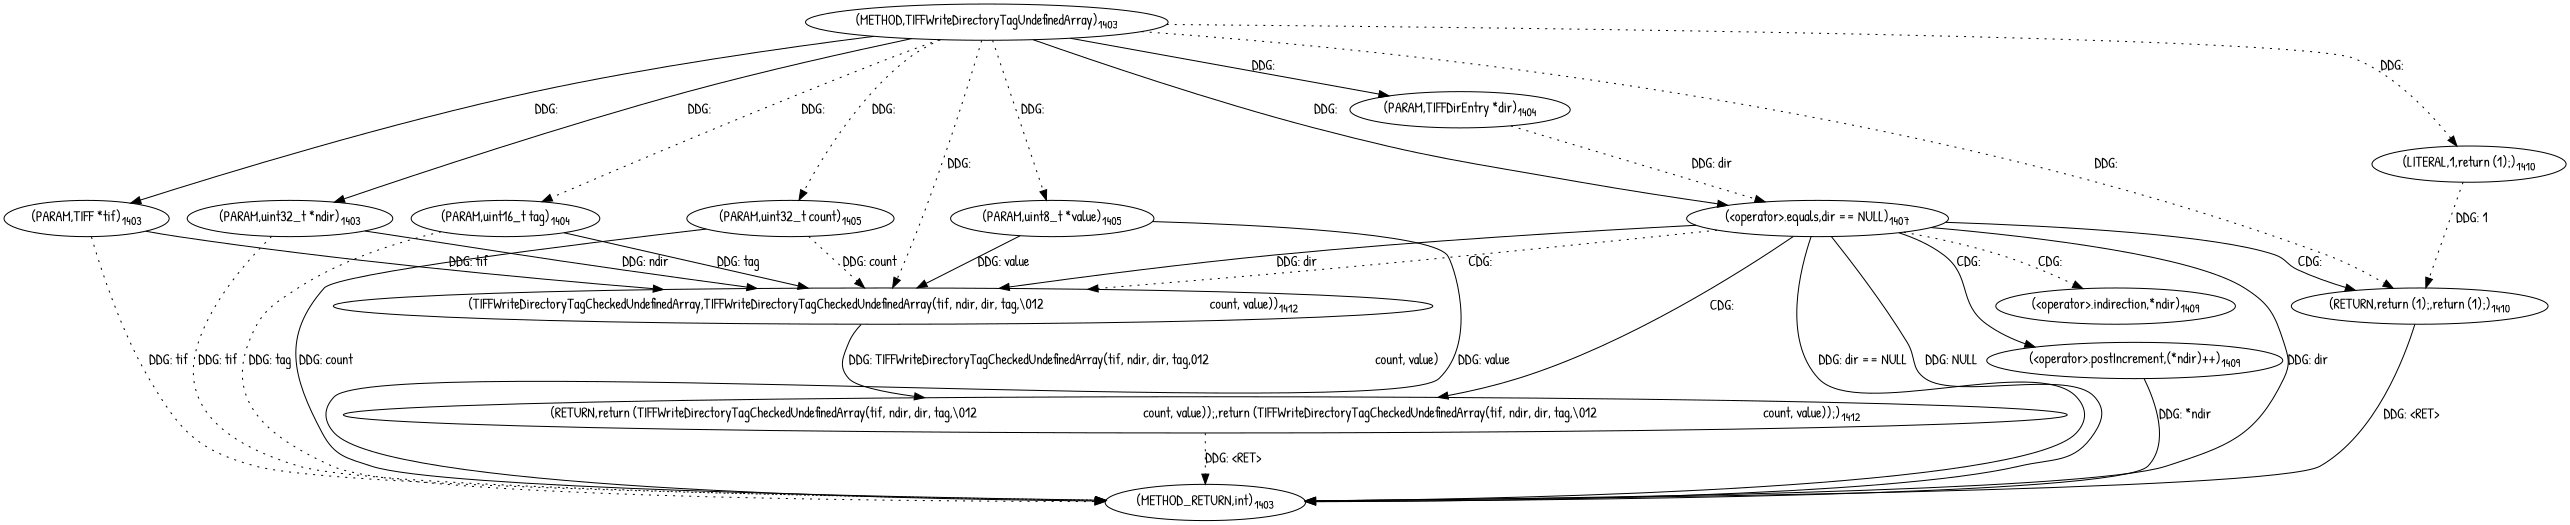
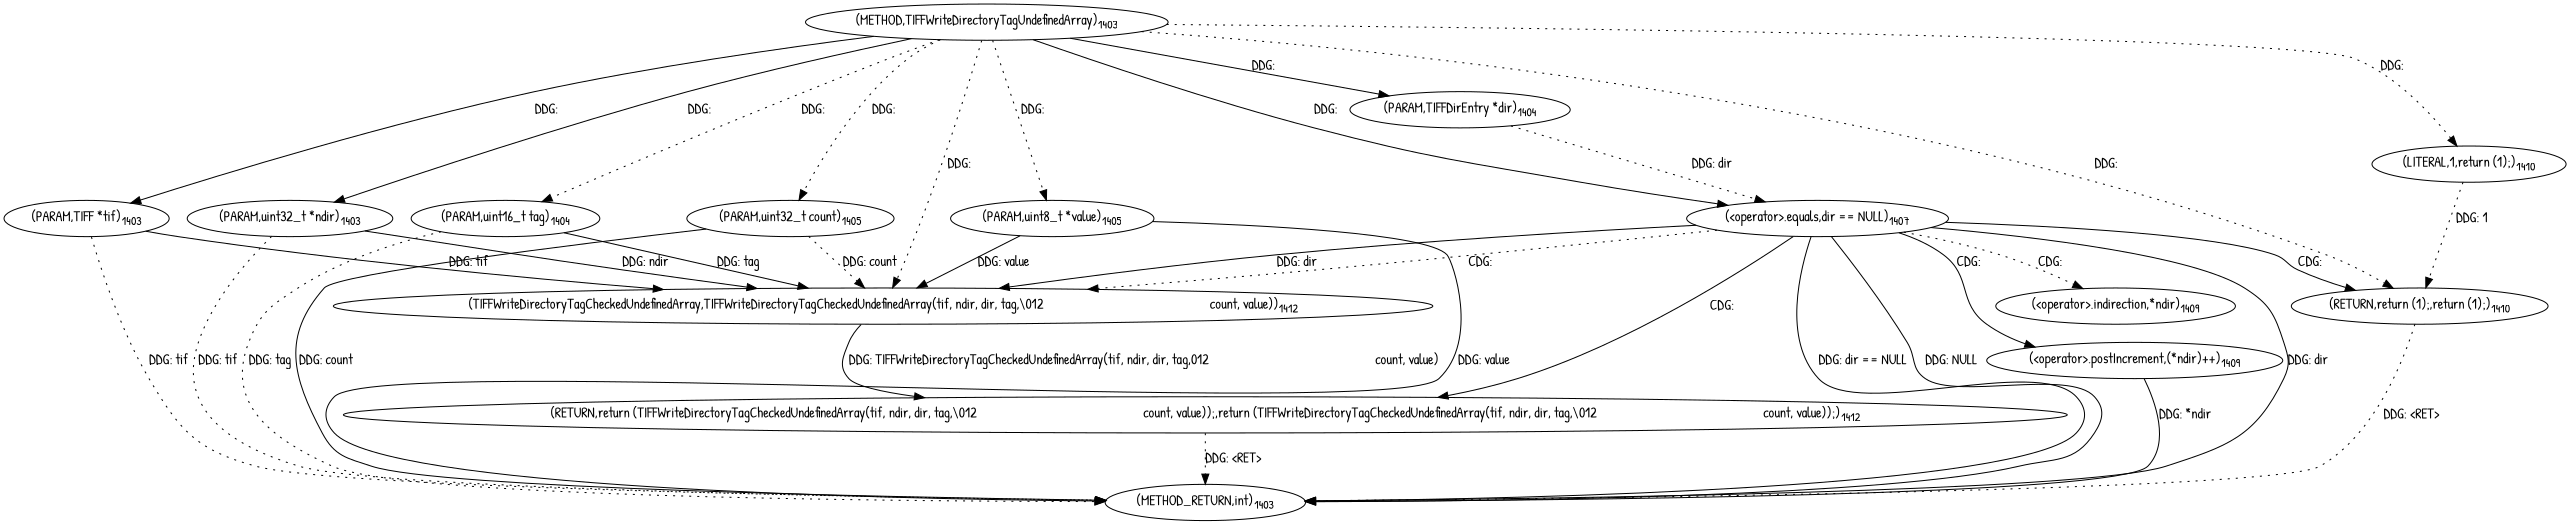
(2083, 486) -> (2083, 486)
